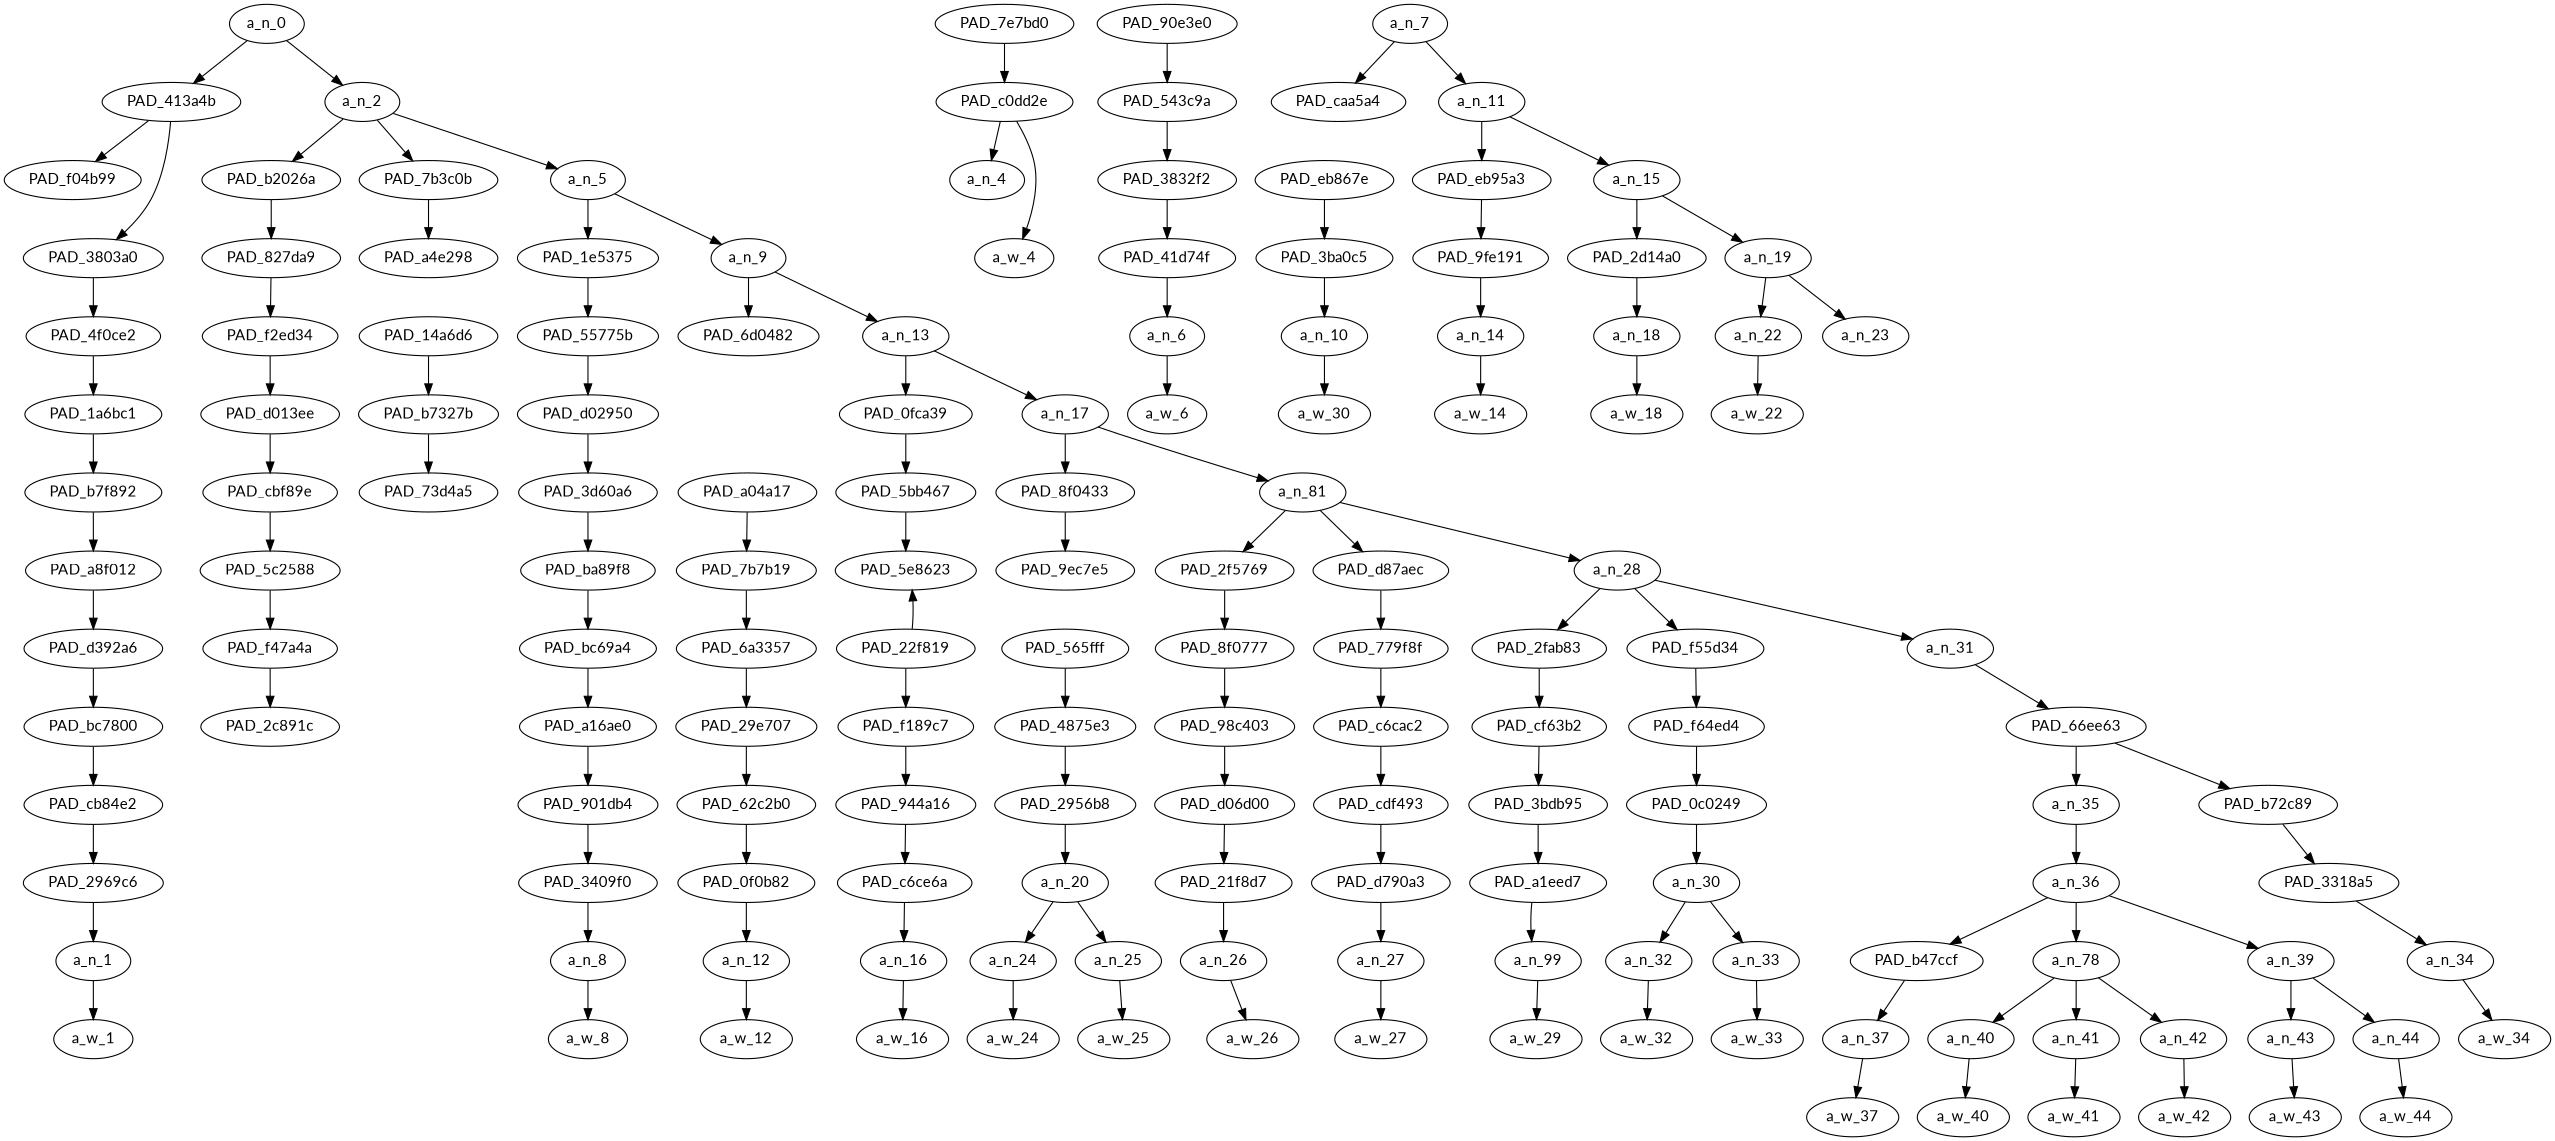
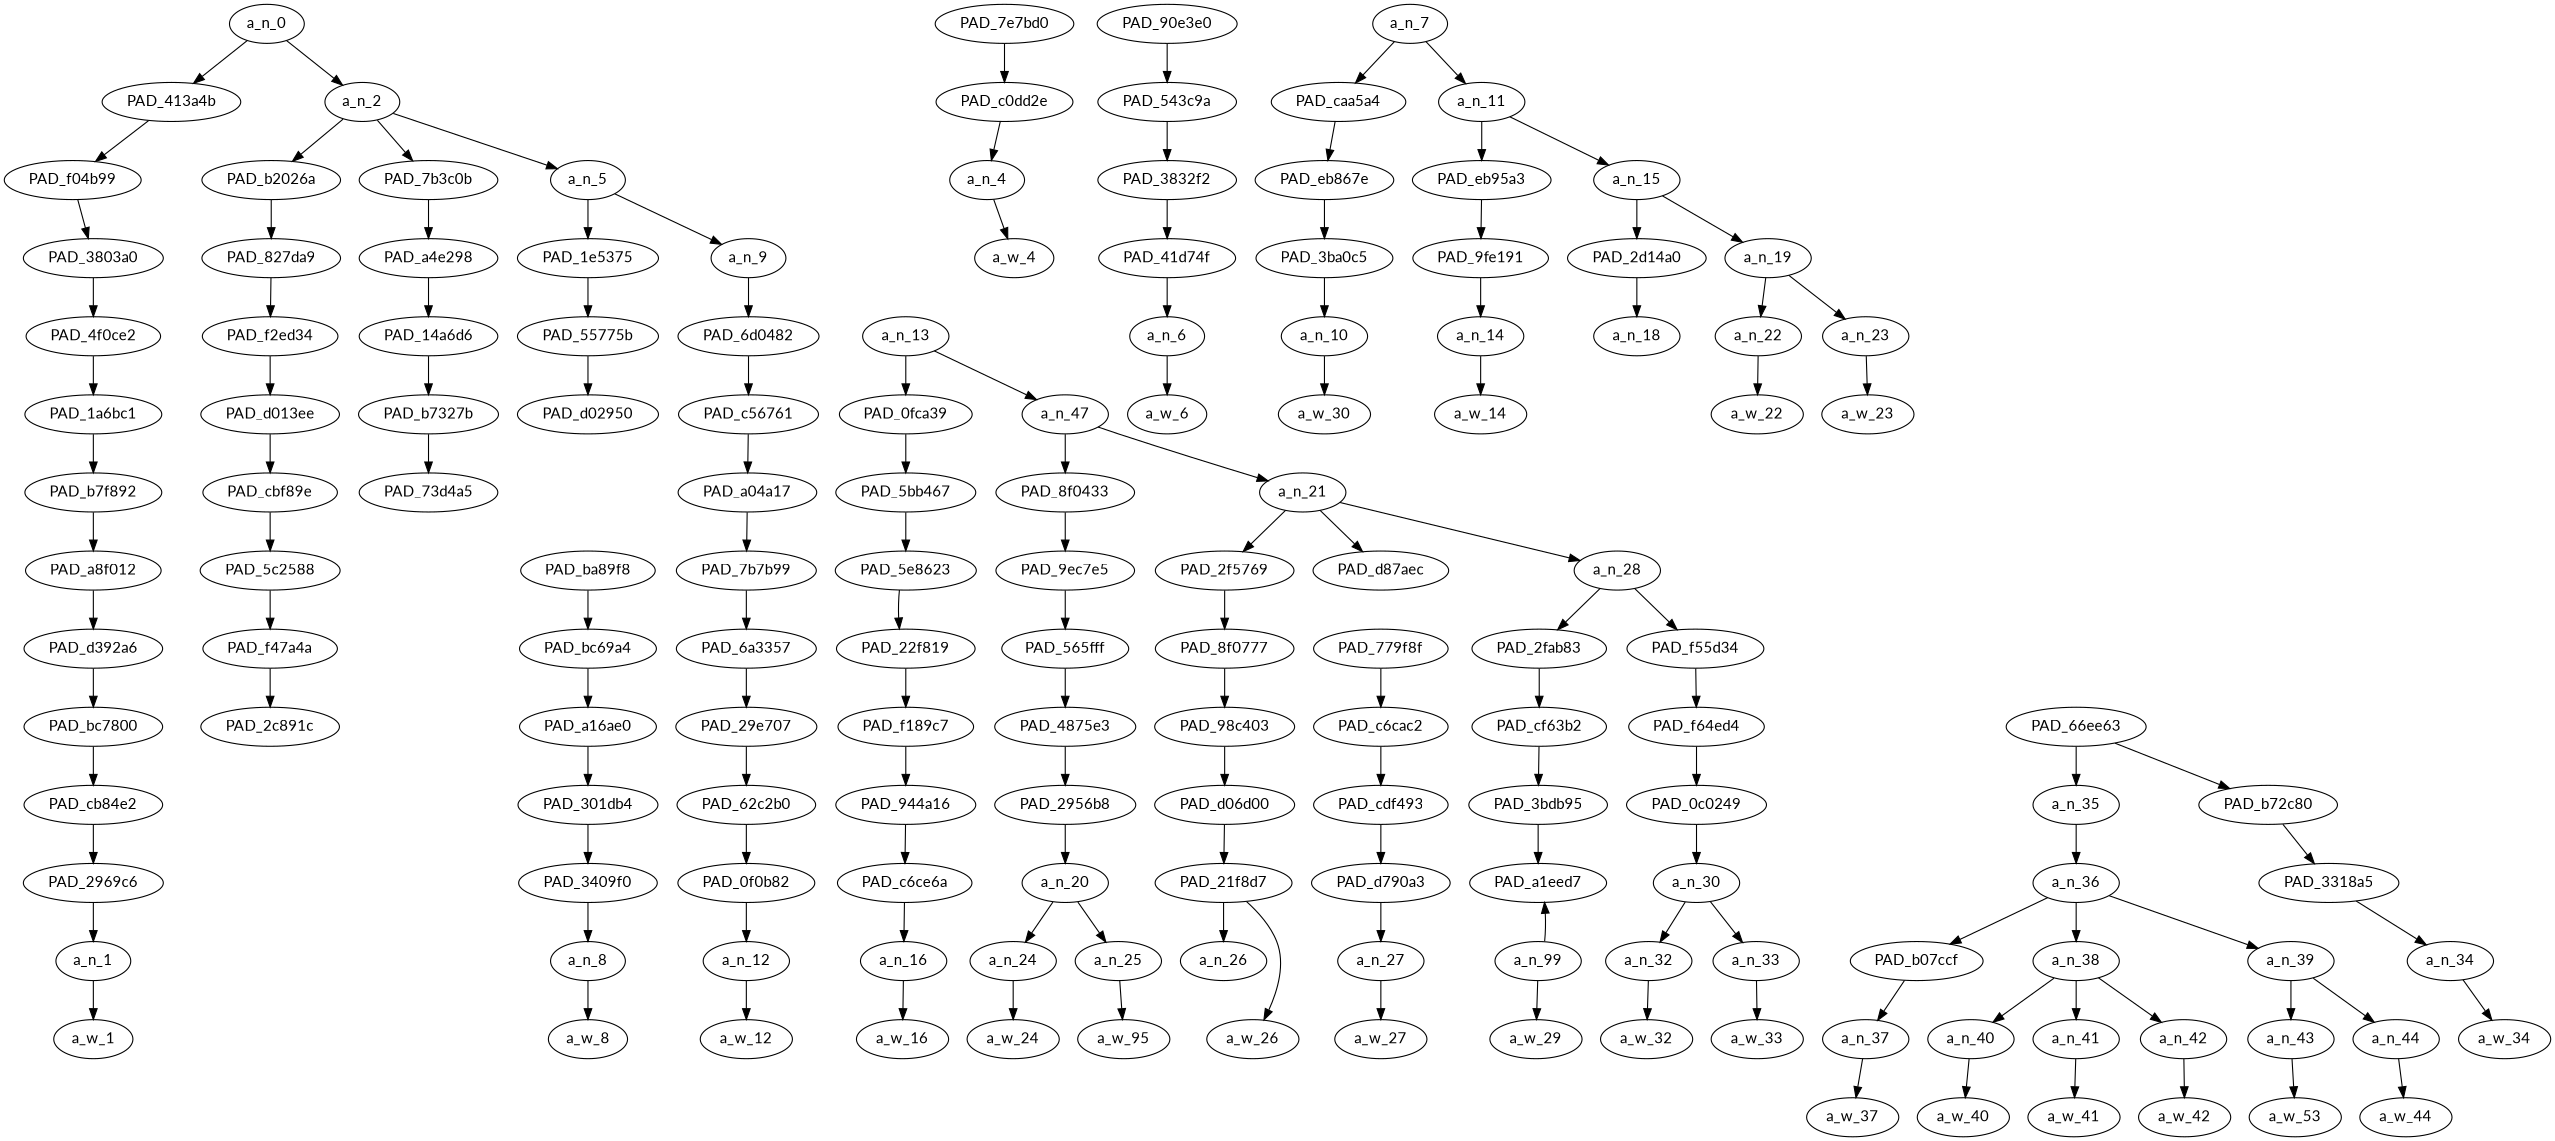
none -> (1333, 136)
(1036, 173) -> (999, 214)
(159, 182) -> (82, 214)
none -> (429, 292)
(821, 294) -> none
none -> (749, 414)
(1065, 414) -> (1065, 414)
(1637, 414) -> none
none -> (1868, 414)
(588, 492) -> none
(1303, 492) -> (1303, 492)
(746, 571) -> (746, 571)
none -> (1065, 604)
(1381, 604) -> none
(913, 615) -> (899, 604)
(1950, 649) -> none
(588, 805) -> (588, 805)
(2268, 805) -> (2268, 805)
(1531, 916) -> (1545, 927)
(1917, 961) -> (1917, 961)
(2076, 961) -> (2076, 961)
(1236, 995) -> (1279, 951)
(1124, 1039) -> (1124, 1039)
(2295, 1117) -> (2295, 1117)
